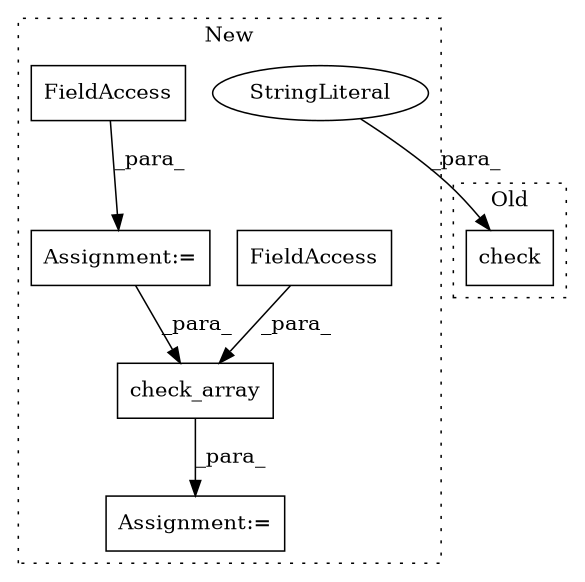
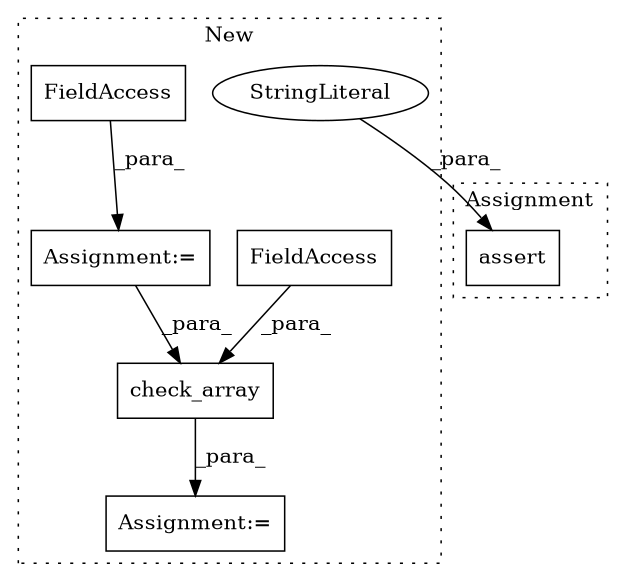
(510, 201) -> (530, 201)
(510, 258) -> (513, 258)
